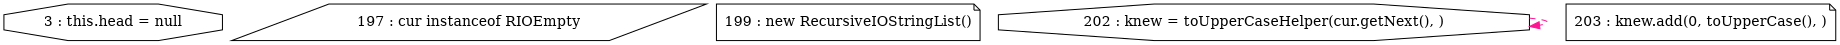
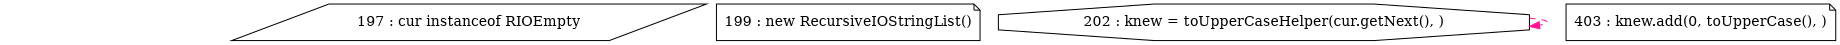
(113, 22) -> none
(1701, 22) -> (1701, 22)
